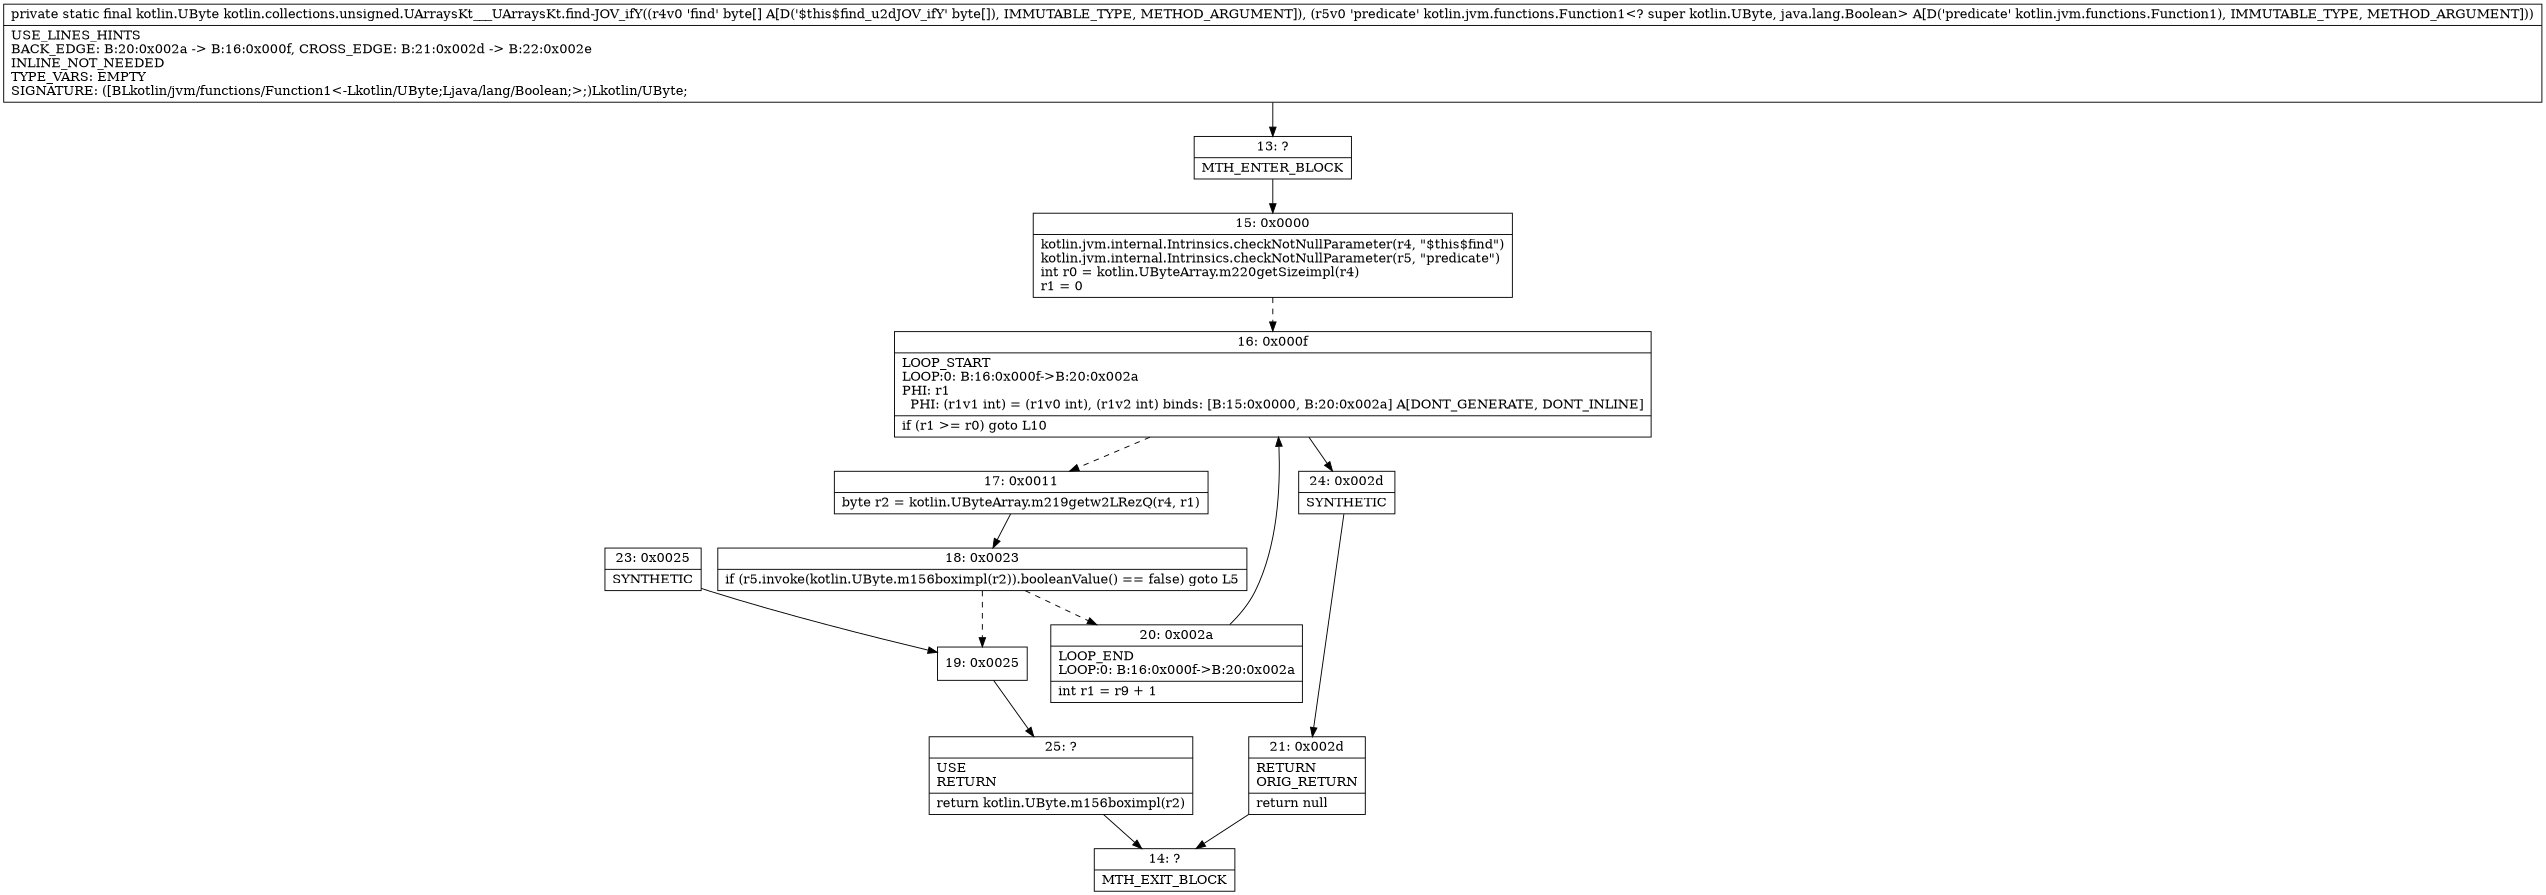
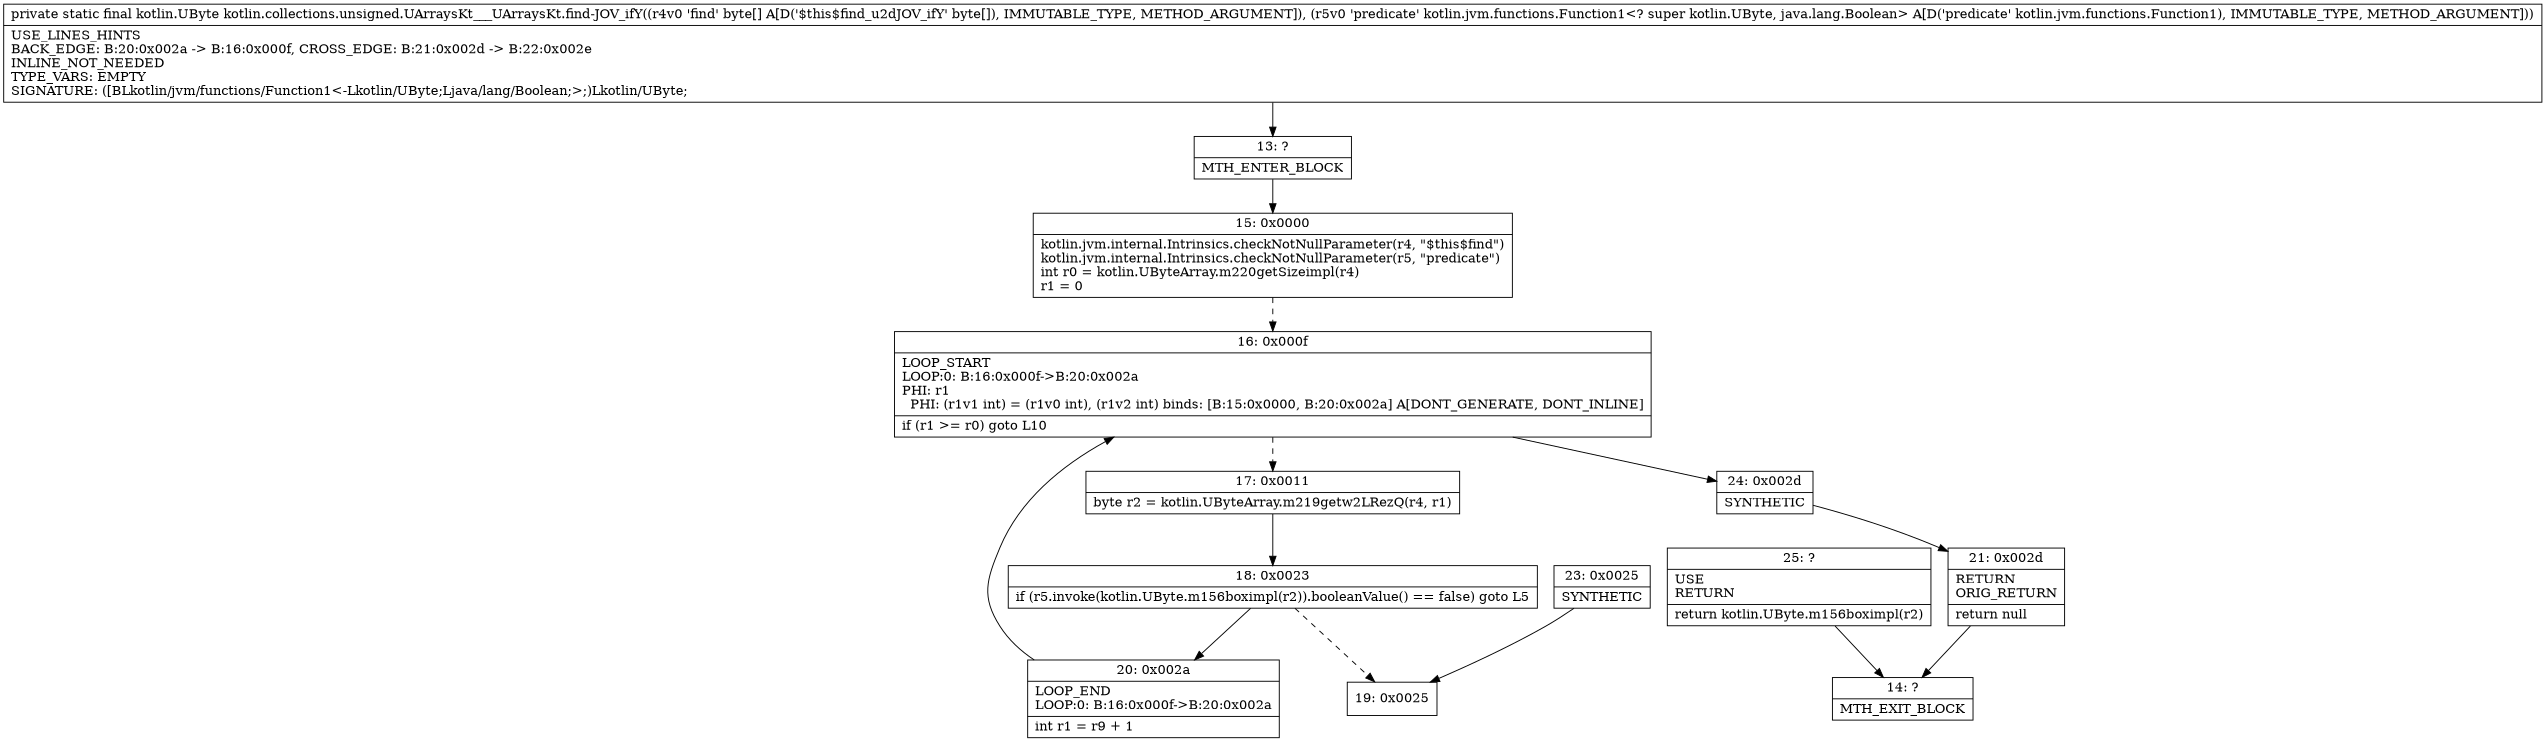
(1057, 606) -> (1226, 631)
(1011, 705) -> none
